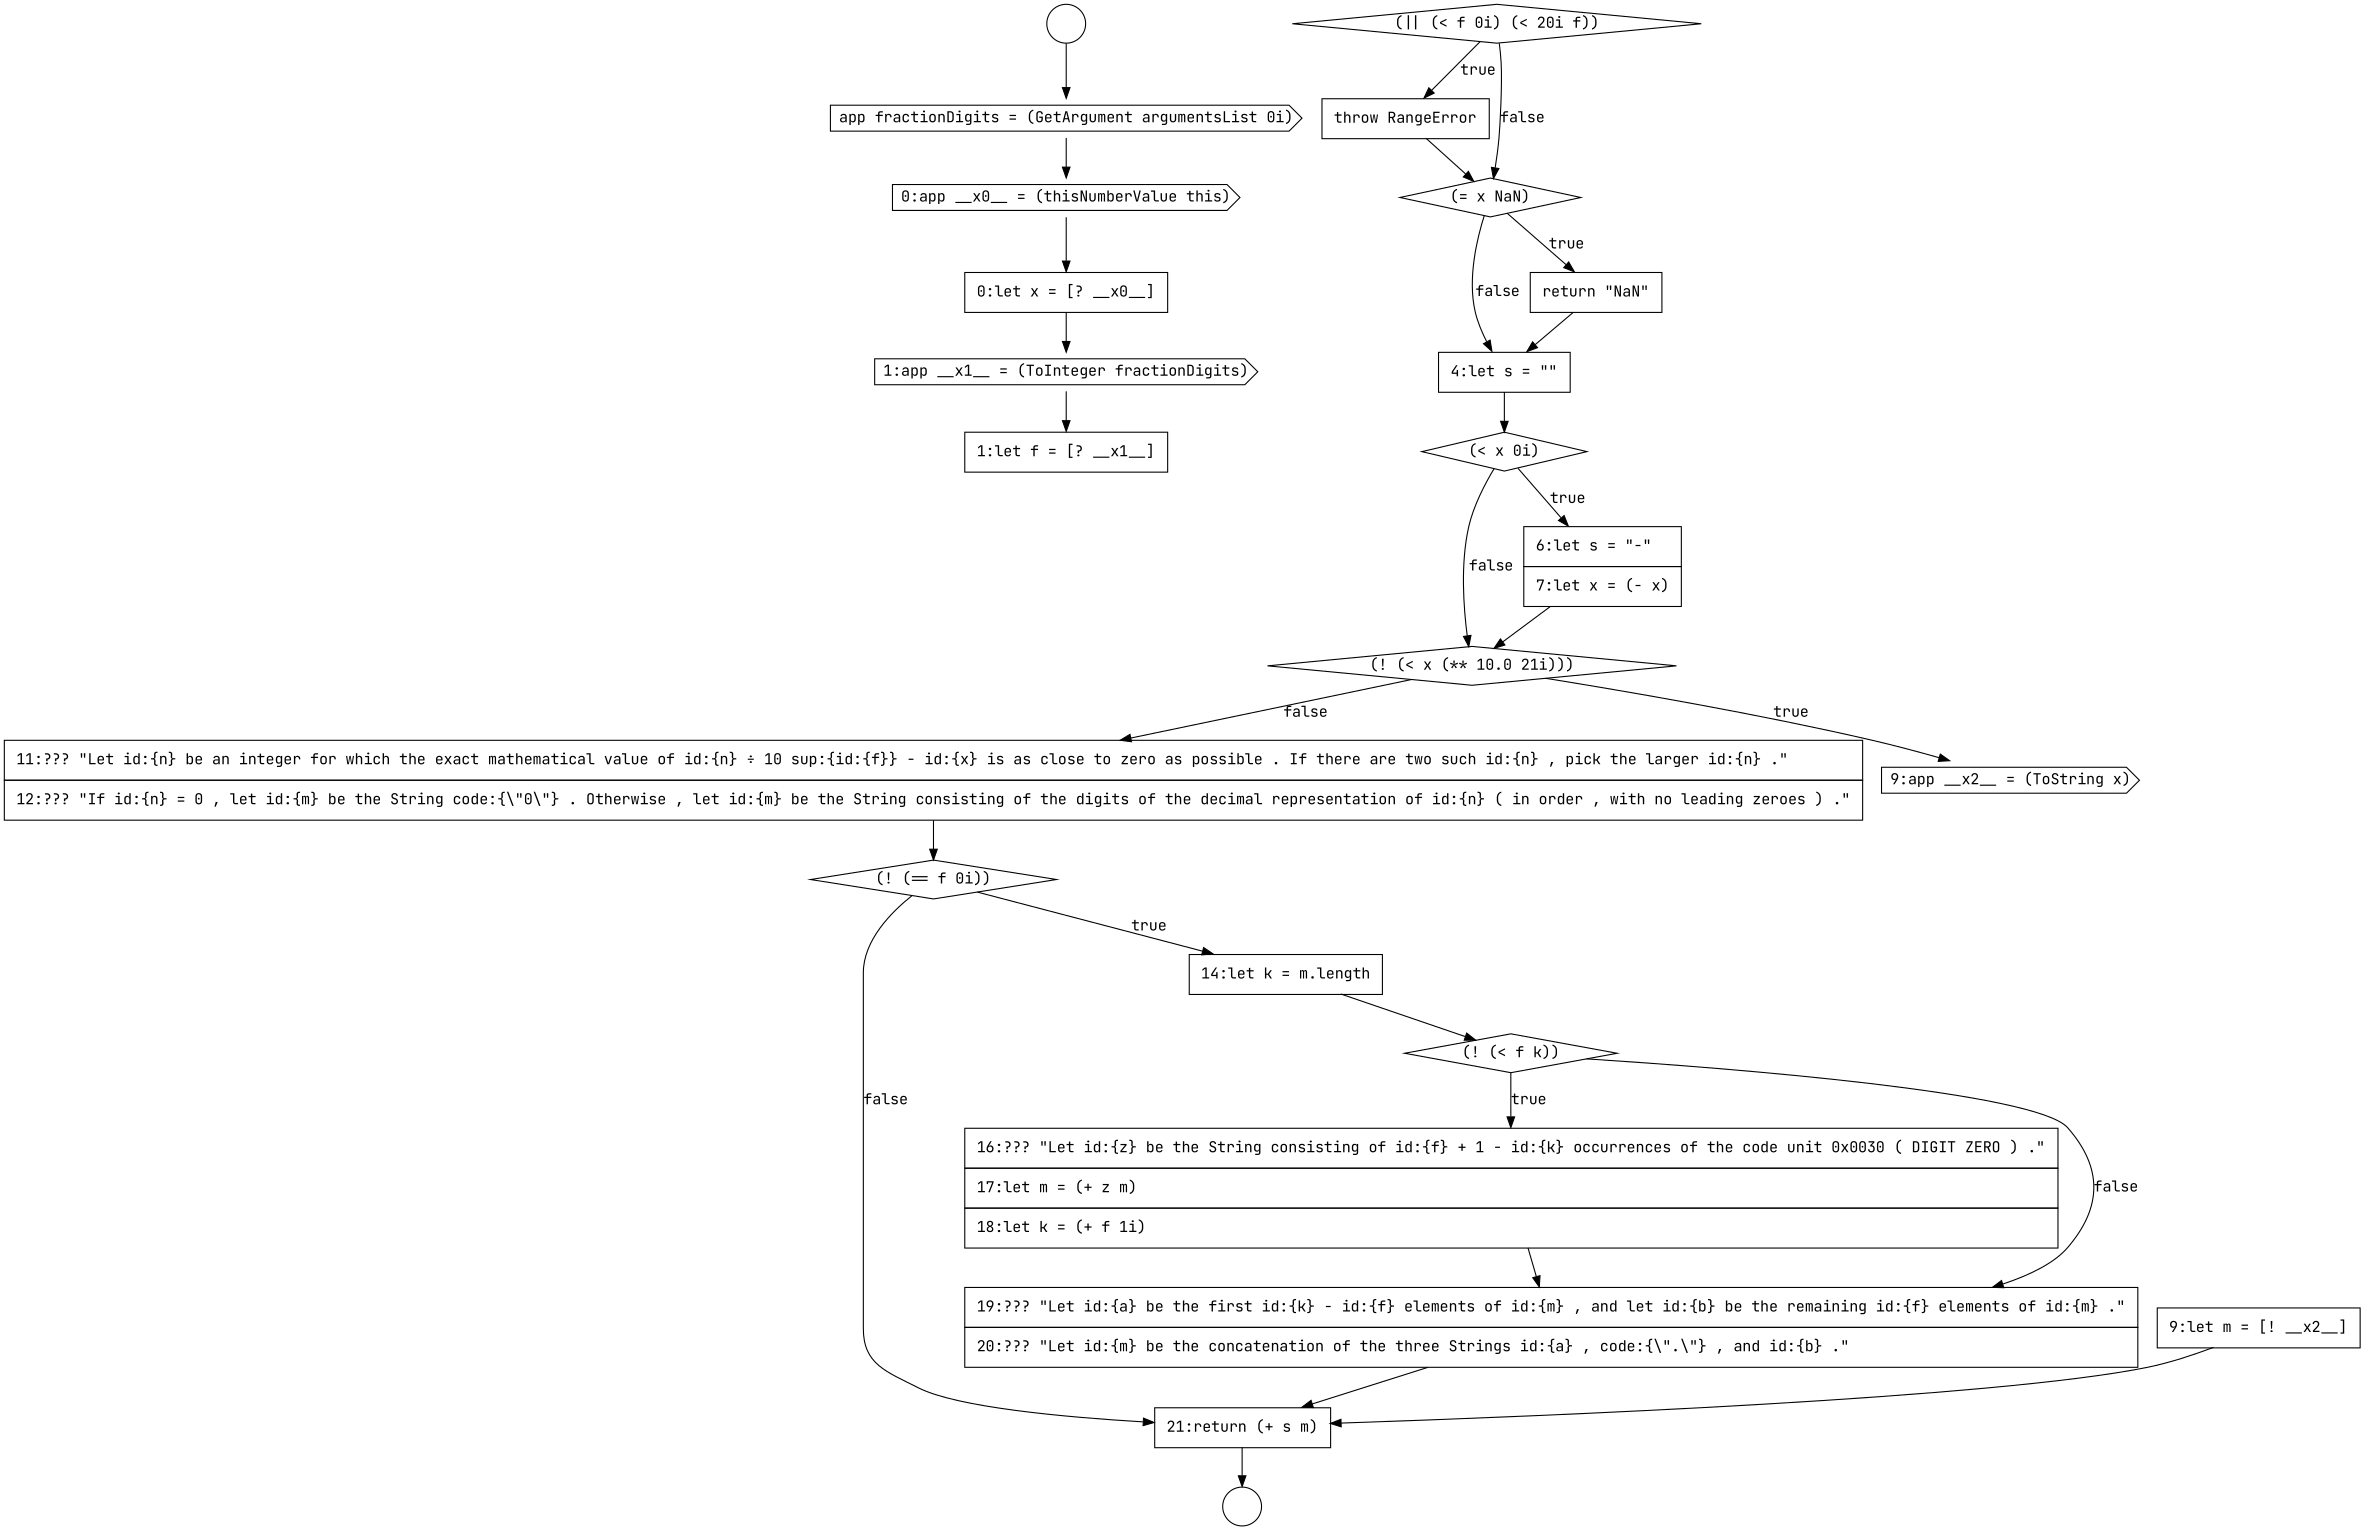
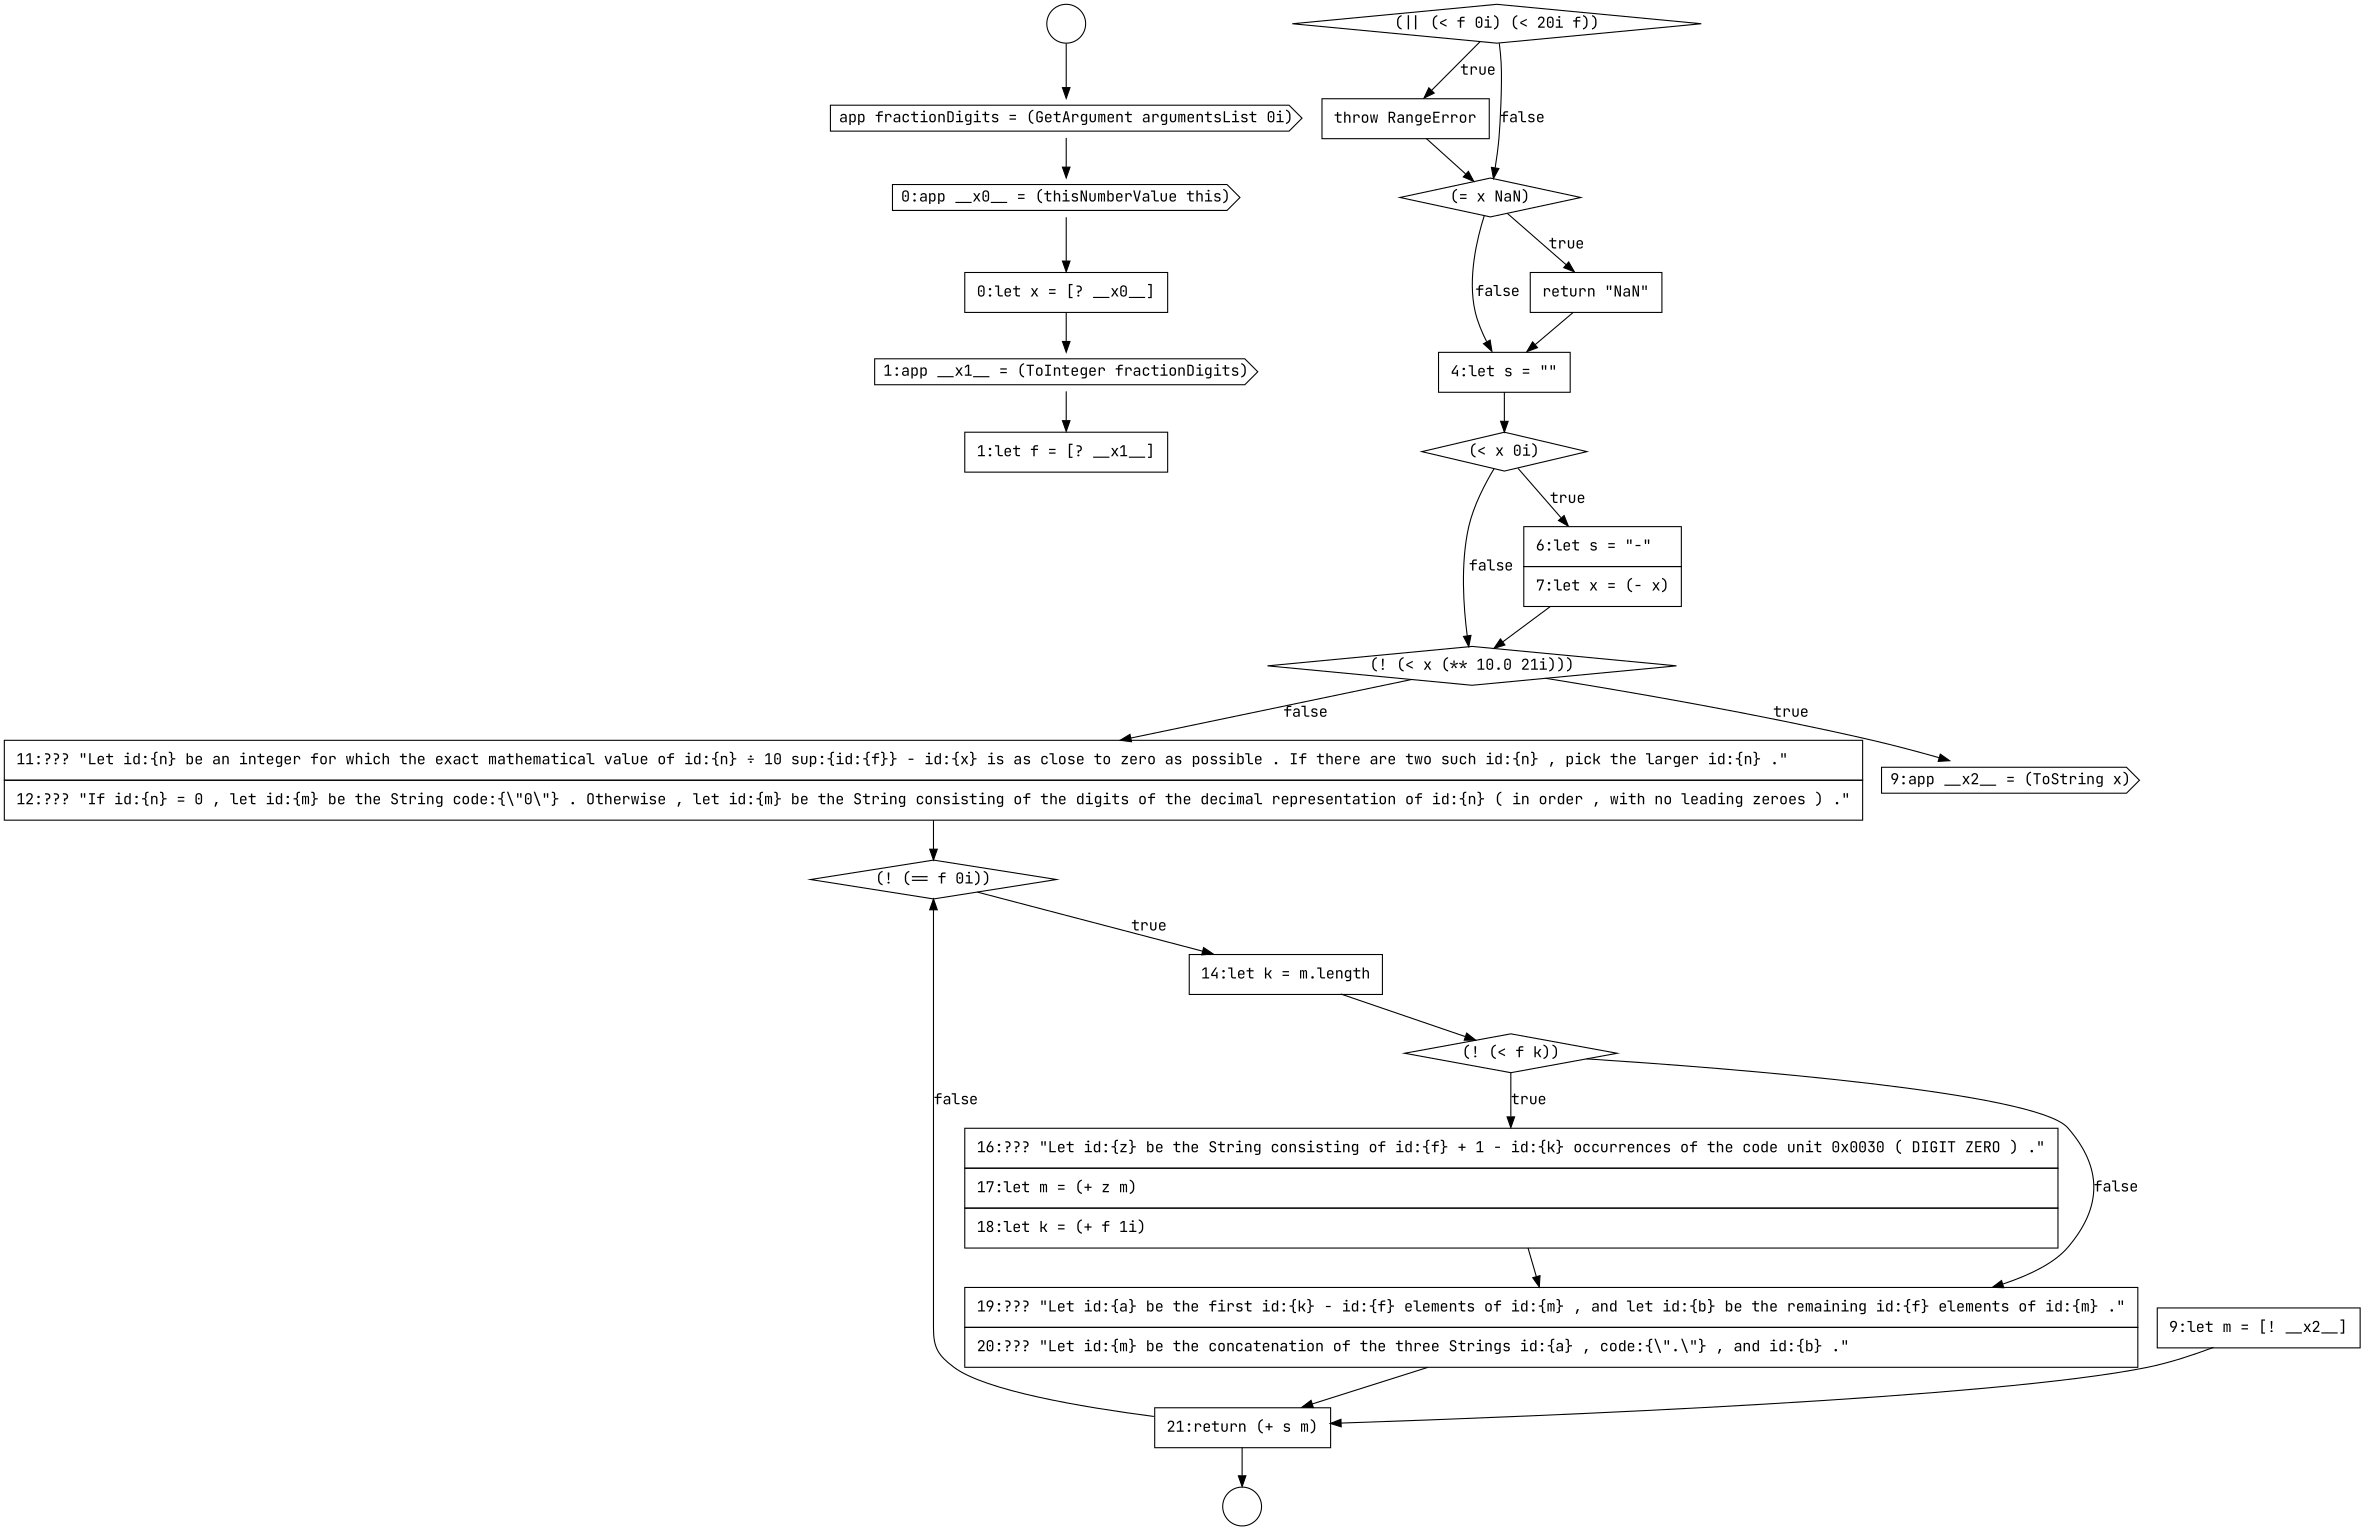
(863, 1261) -> (933, 1246)
